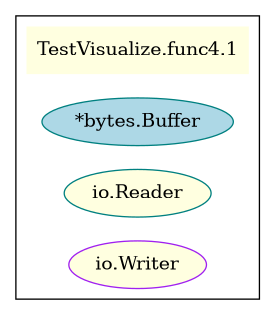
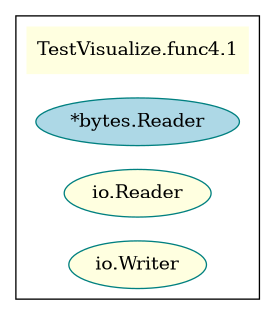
(138, 122) -> (138, 122)
(138, 265) -> (138, 265)
